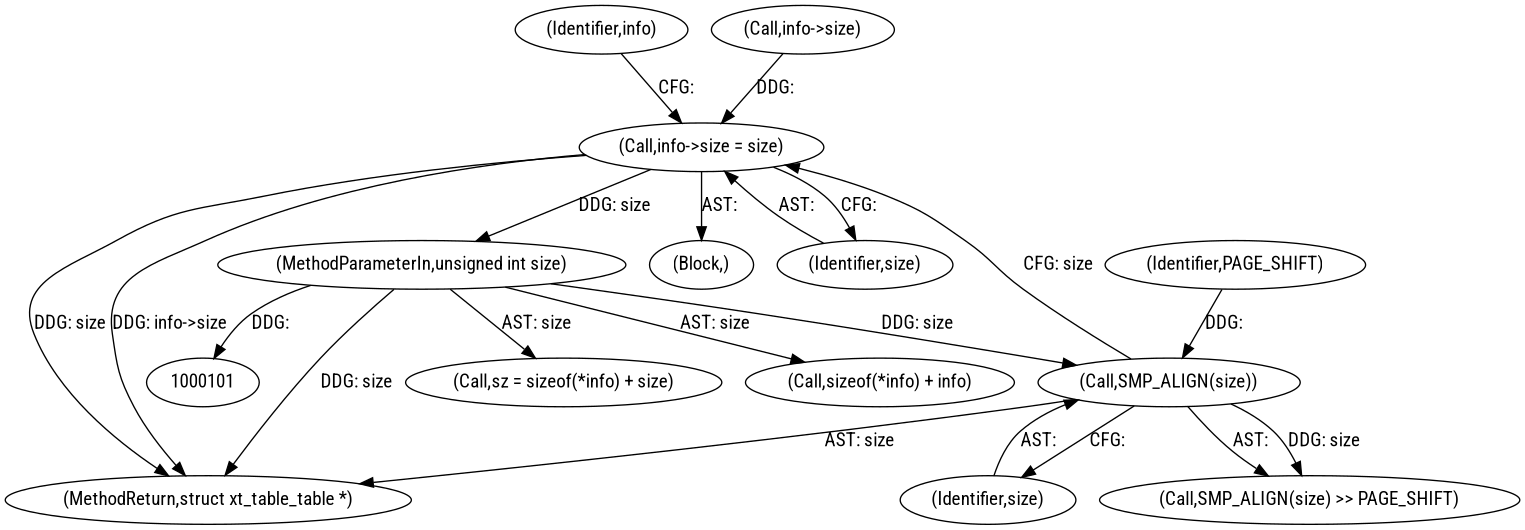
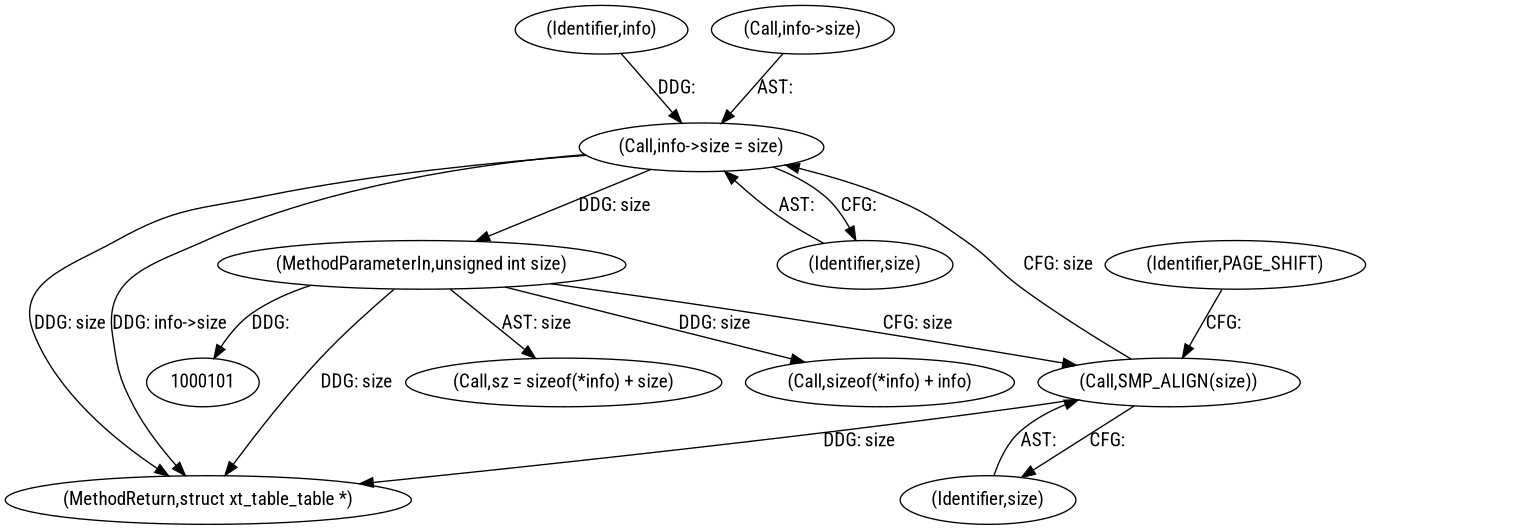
(679, 89) -> (679, 89)
(777, 89) -> (777, 89)
(702, 265) -> none
(715, 324) -> (715, 324)
(918, 324) -> (918, 324)
(1226, 324) -> (1226, 324)
(860, 441) -> (860, 441)
(1310, 500) -> none
